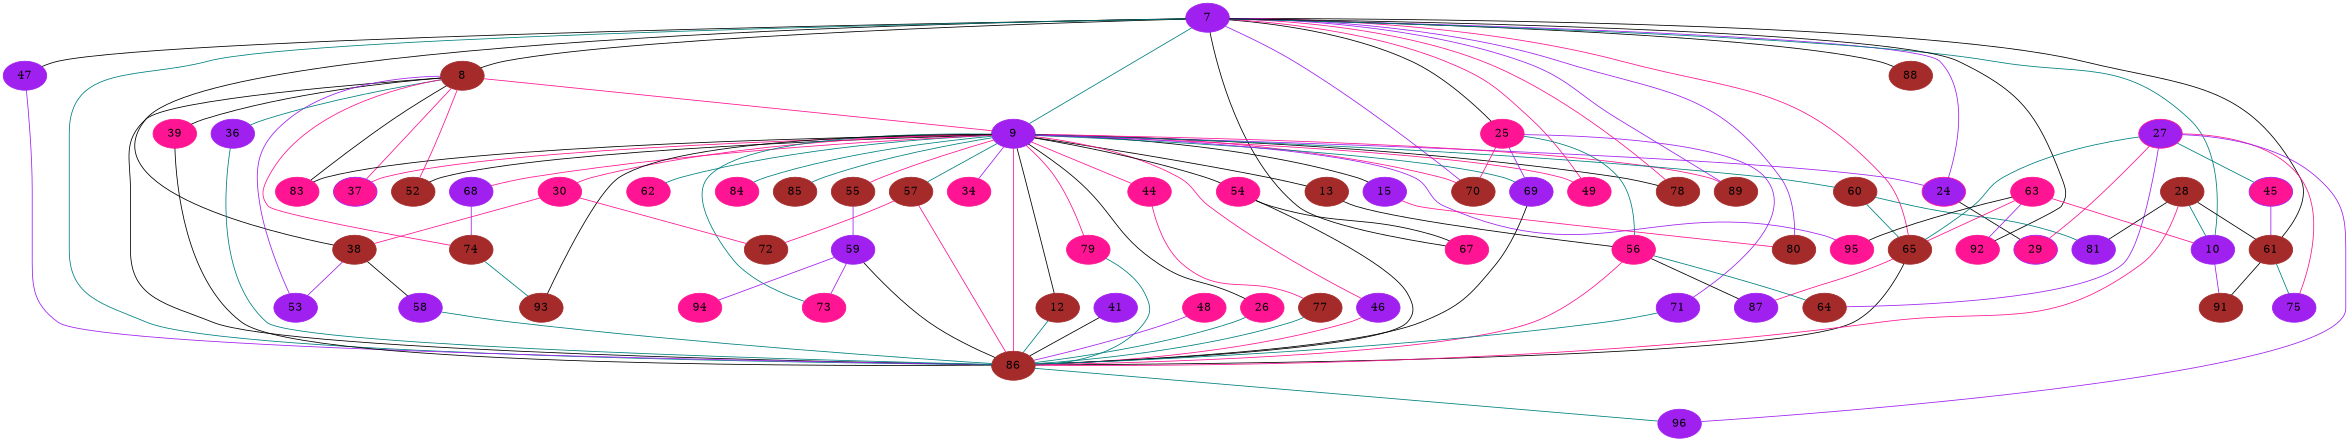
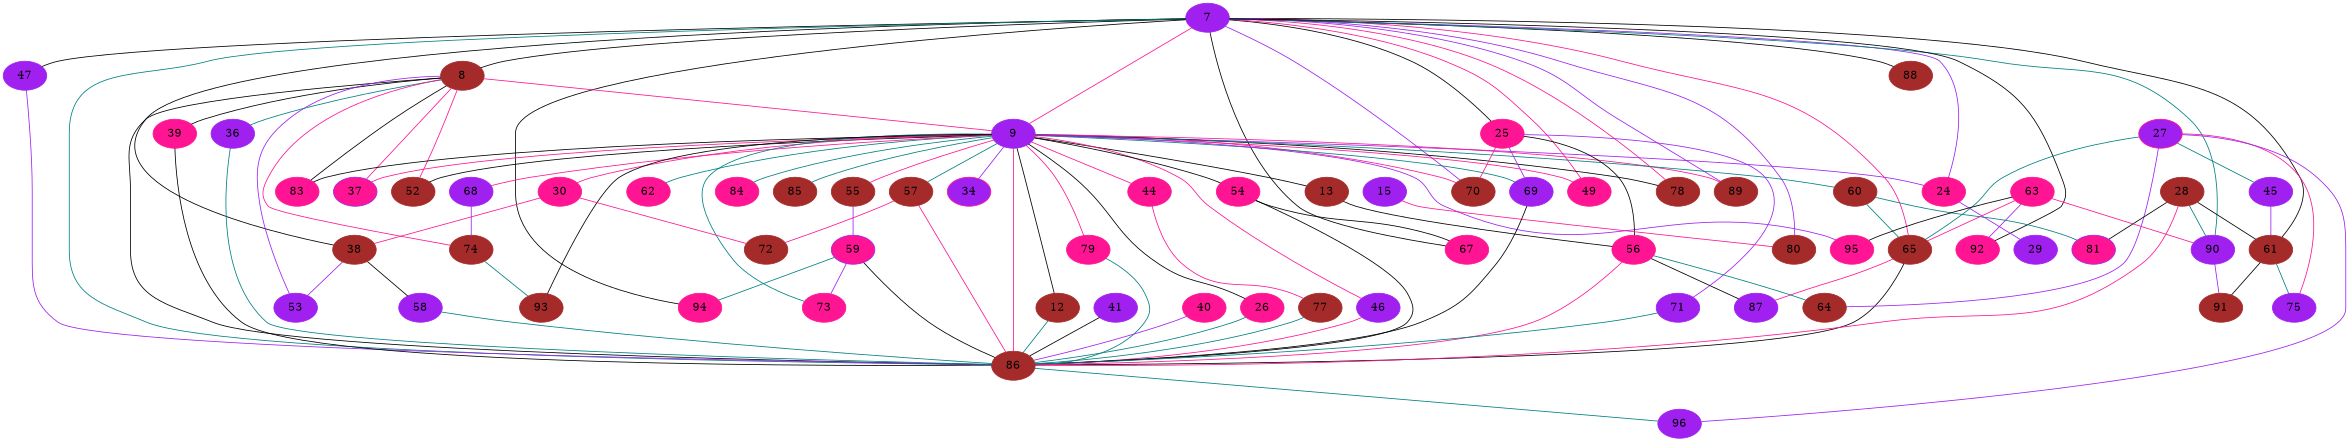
none -> (708, 67)
(1110, 76) -> (1110, 76)
(1228, 151) -> none
(1612, 171) -> (1612, 171)
(969, 192) -> (969, 192)
(1944, 192) -> (1944, 192)
(2271, 192) -> (2271, 192)
(2101, 194) -> none
(2005, 230) -> (2005, 230)
(853, 250) -> (853, 250)
(2036, 250) -> (2036, 250)
(2094, 250) -> (2094, 250)
(2213, 250) -> (2213, 250)
(777, 279) -> (777, 279)
(1204, 308) -> (1204, 308)
